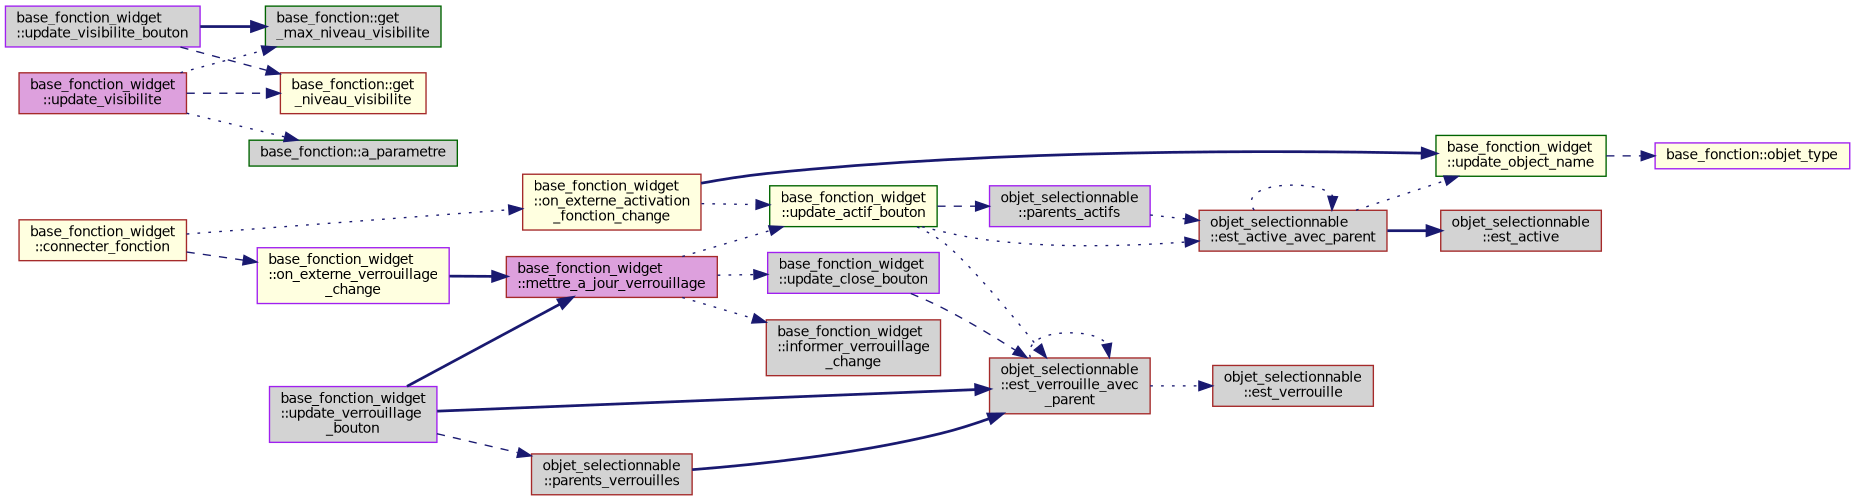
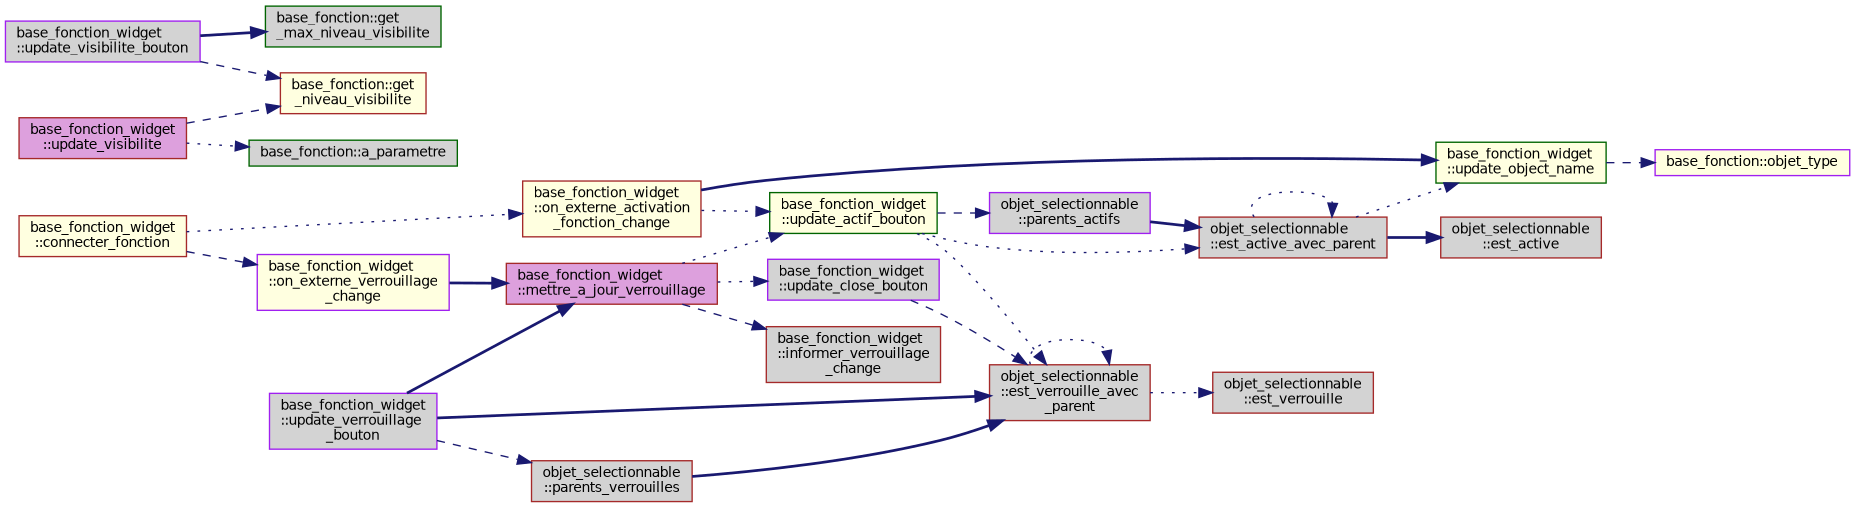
(211, 64) -> none
(1168, 217) -> (1168, 224)
(718, 308) -> (718, 315)
